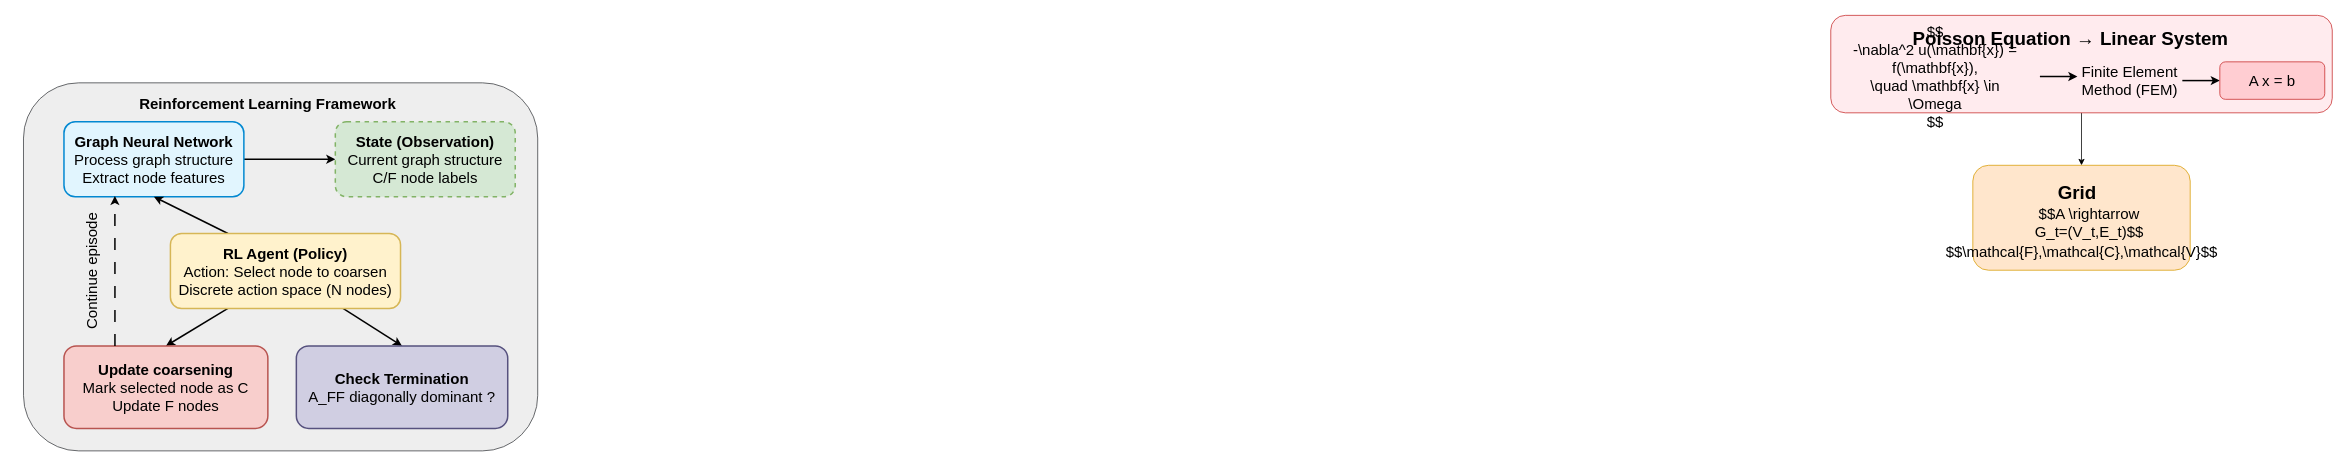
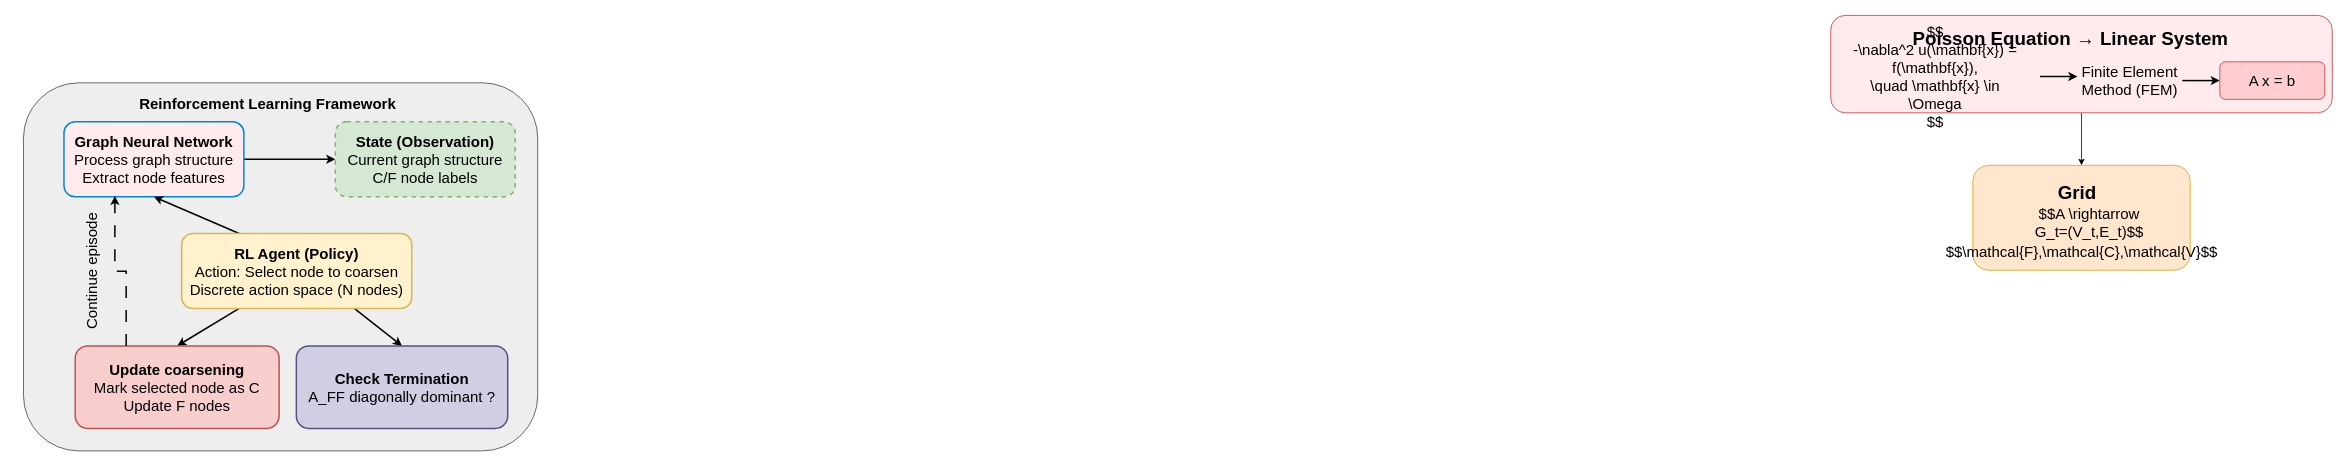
(153, 159) -> (153, 159)
(285, 271) -> (296, 271)
(165, 387) -> (177, 387)
